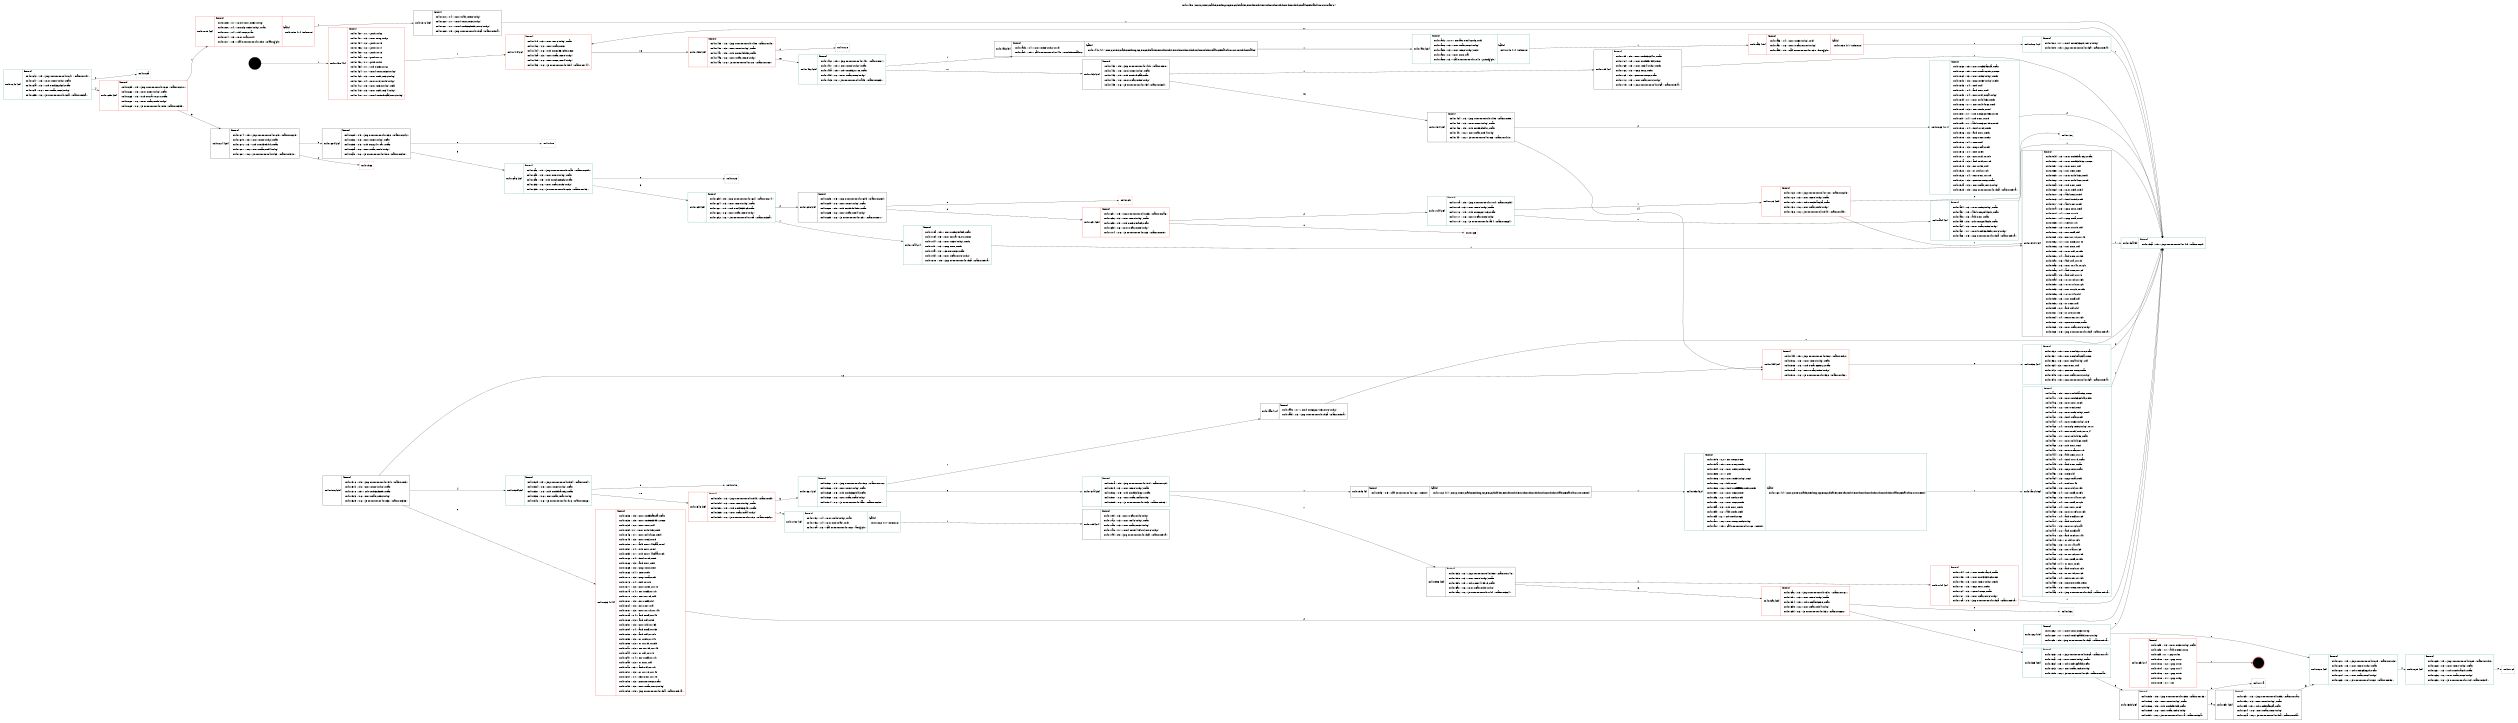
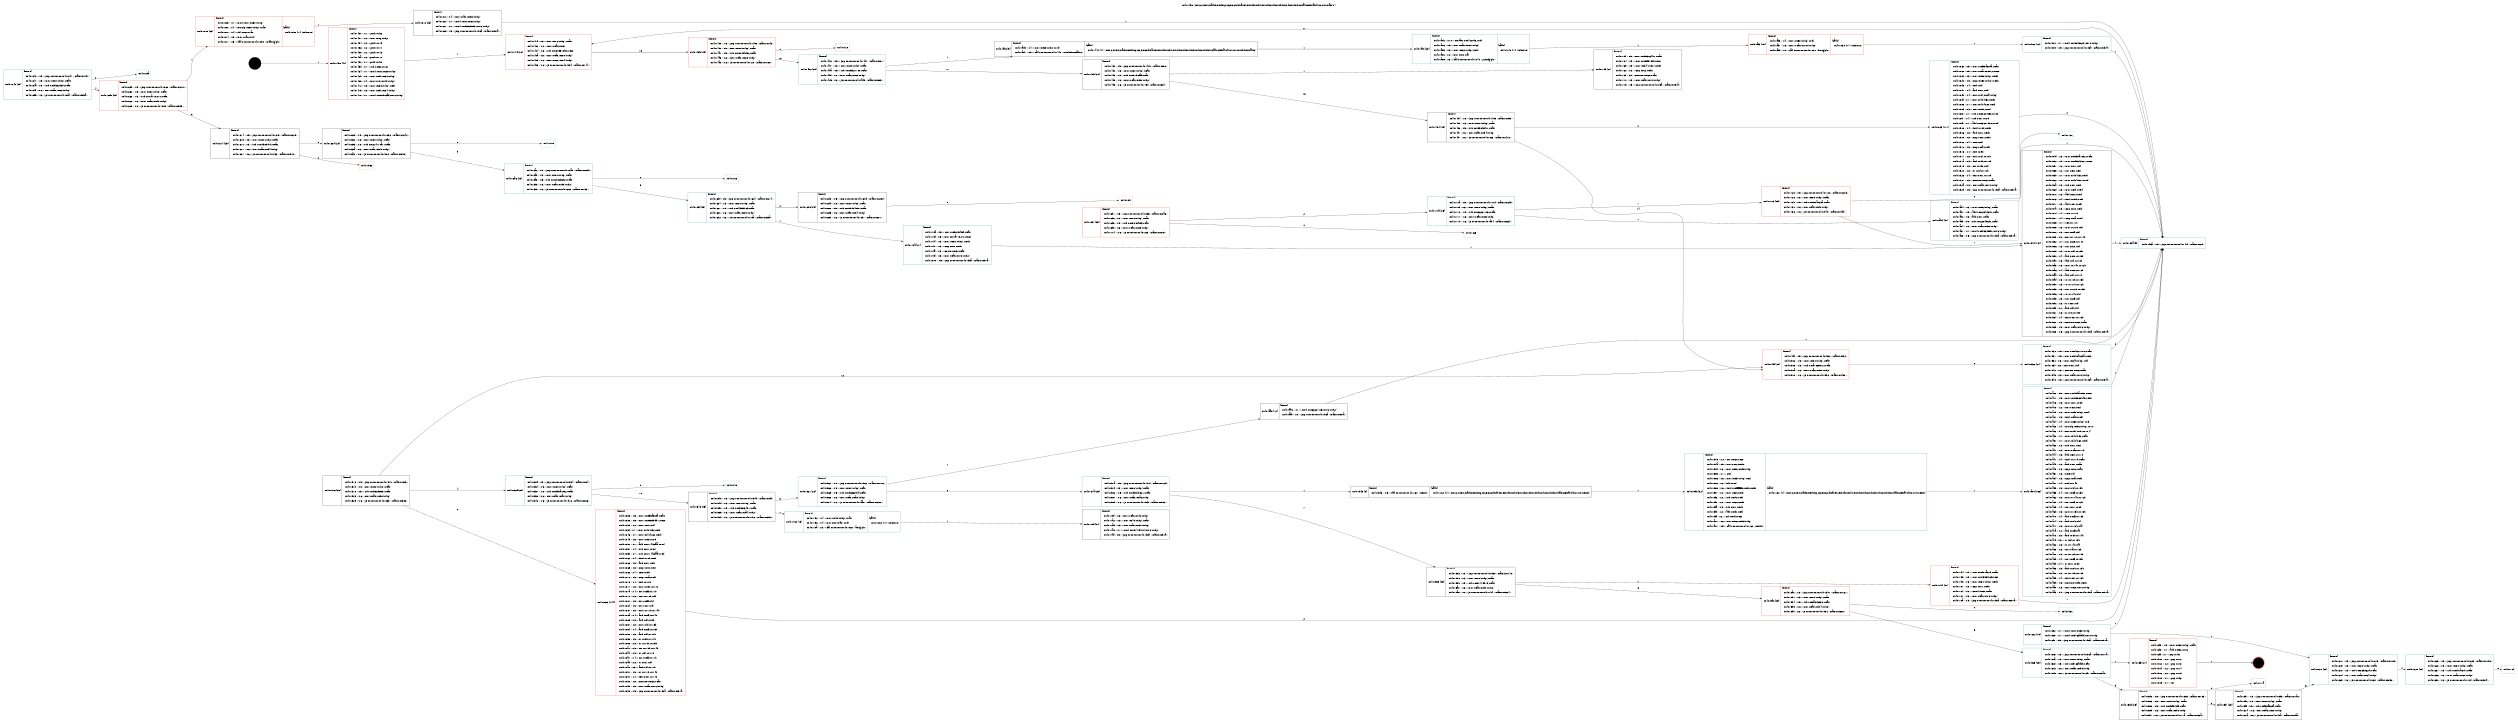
(1973, 57) -> none
(984, 215) -> none
(732, 507) -> (732, 507)
none -> (2119, 663)
